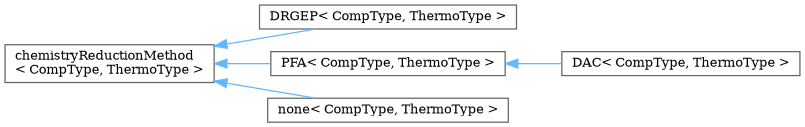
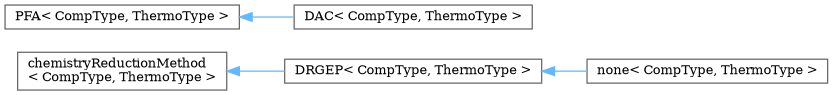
(249, 64) -> none
(271, 91) -> (571, 71)
